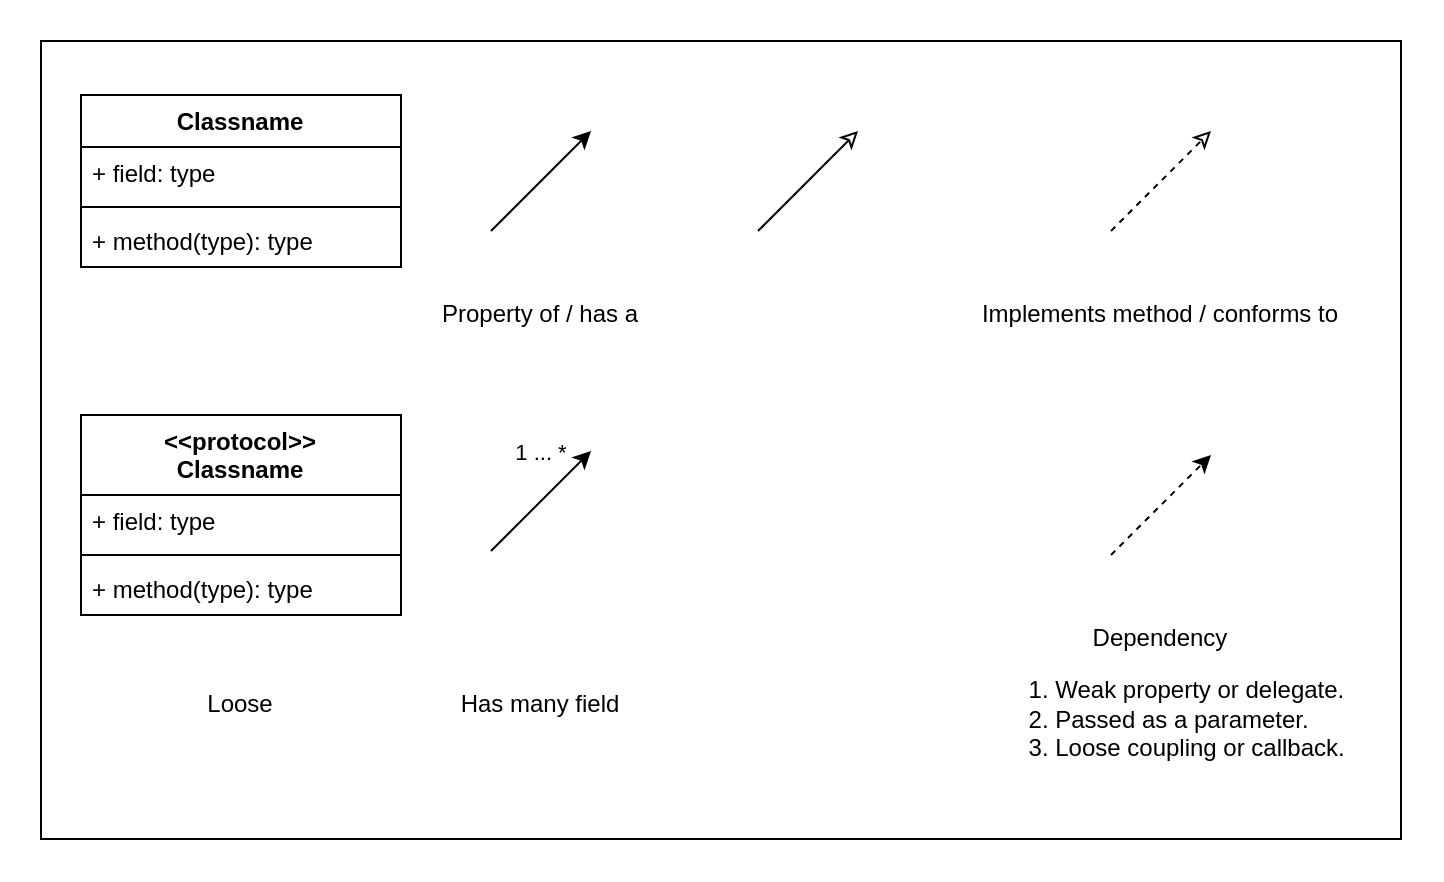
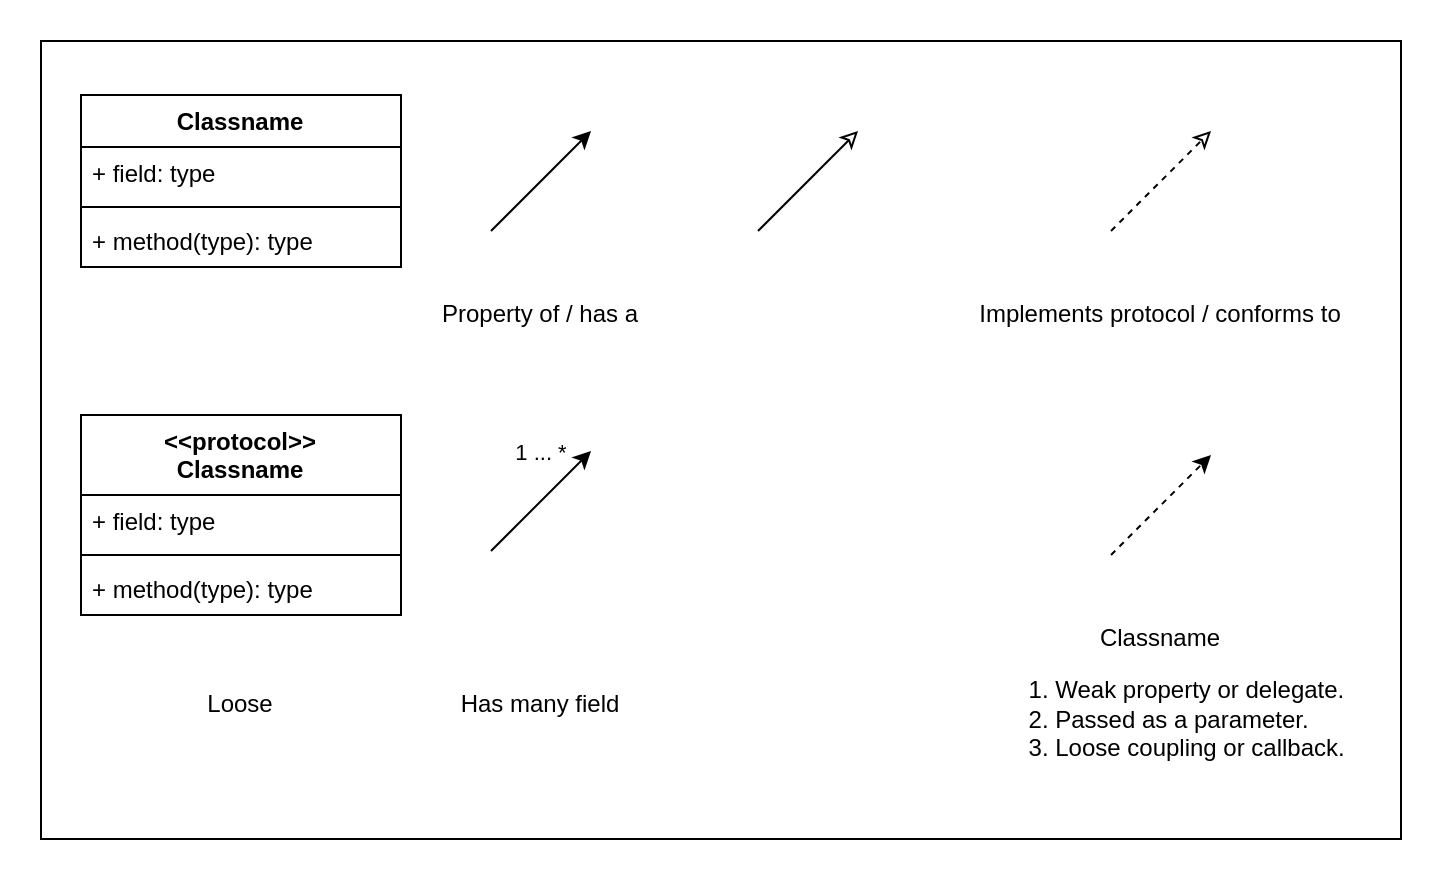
(1161, 315) -> (1161, 315)
(1161, 705) -> (1161, 705)
